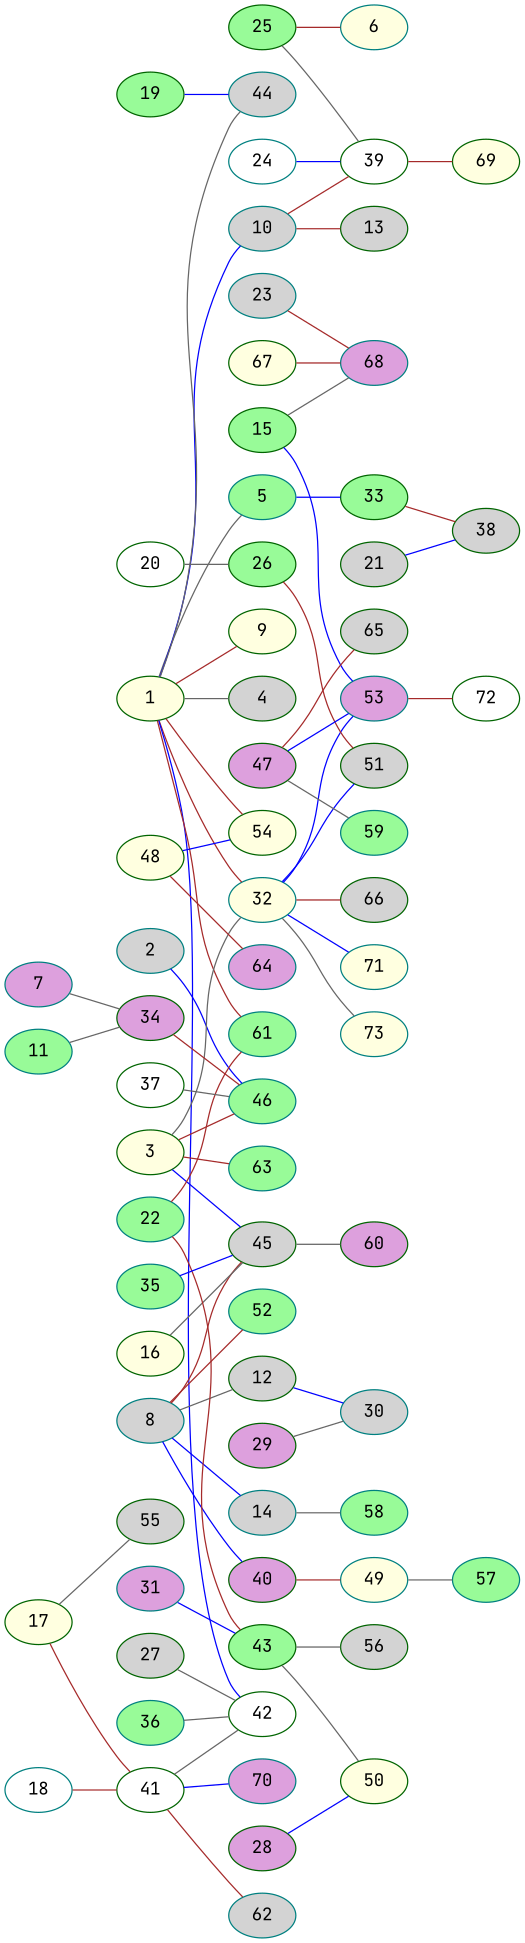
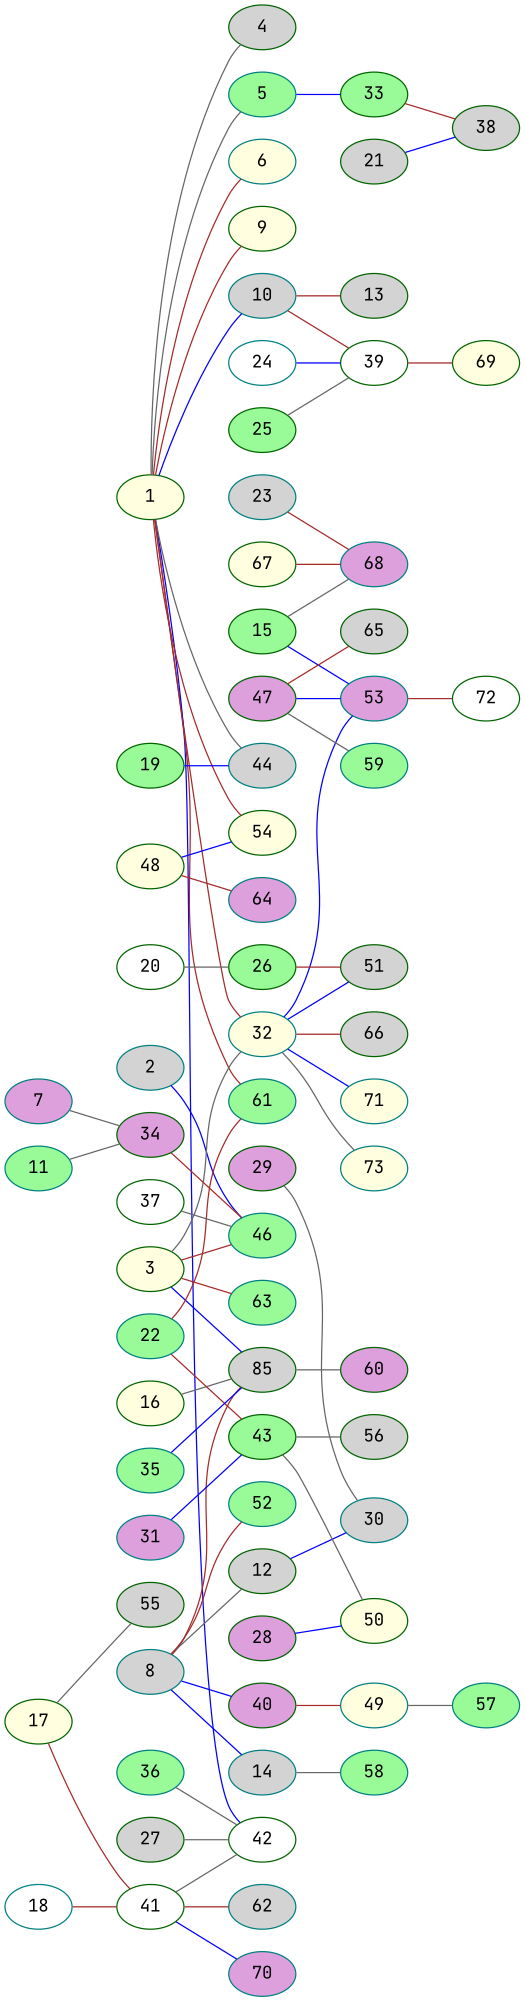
(318, 27) -> (180, 322)
(262, 1244) -> (262, 1370)
